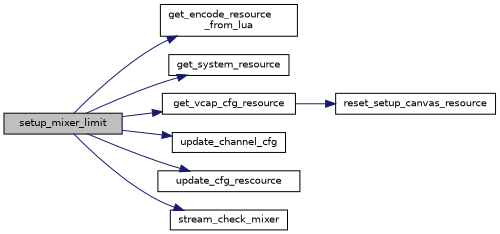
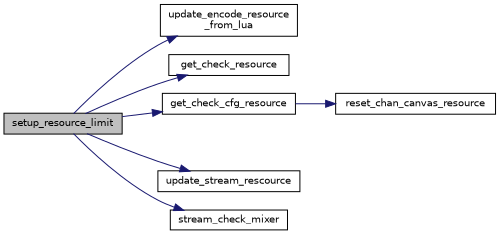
(229, 20) -> (229, 20)
(229, 65) -> (229, 65)
(229, 104) -> (229, 104)
(416, 104) -> (416, 104)
(63, 124) -> (63, 124)
(229, 143) -> none
(229, 181) -> (229, 181)
